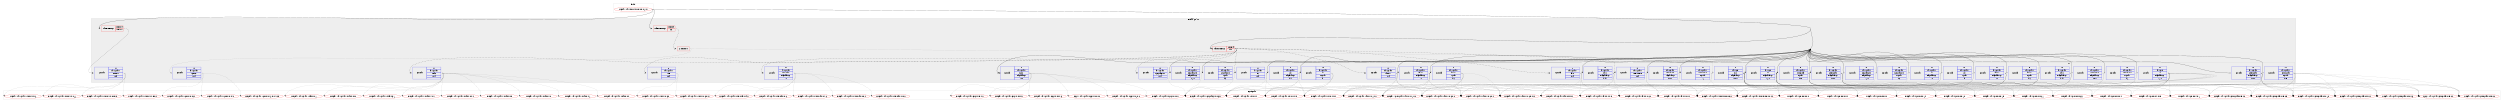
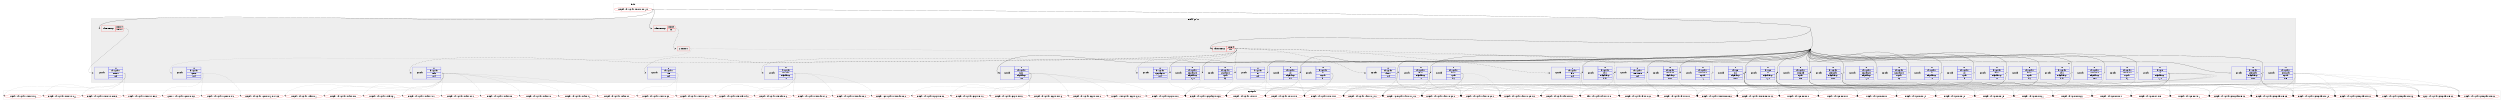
(633, 9) -> (633, 9)
(181, 96) -> (181, 96)
(891, 96) -> (891, 96)
none -> (931, 96)
(1087, 96) -> (1087, 96)
(1126, 96) -> (1126, 96)
(1599, 96) -> (1599, 96)
